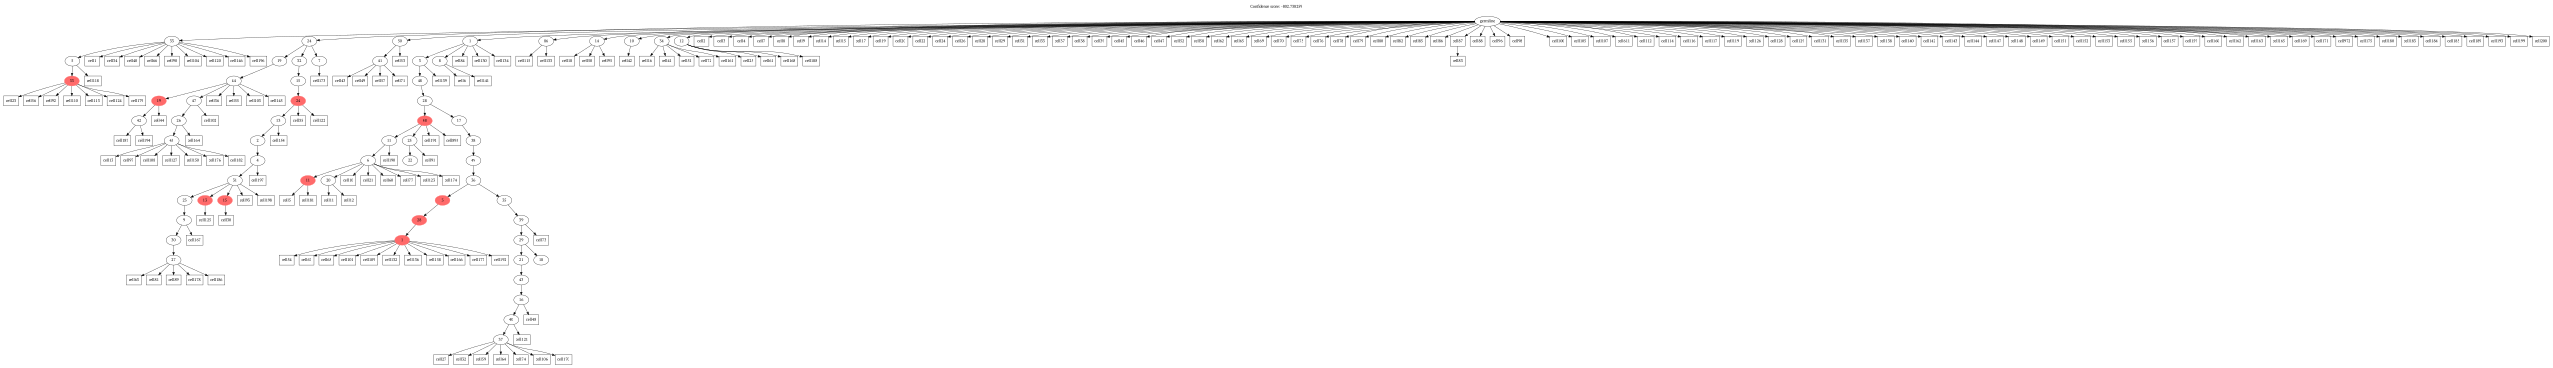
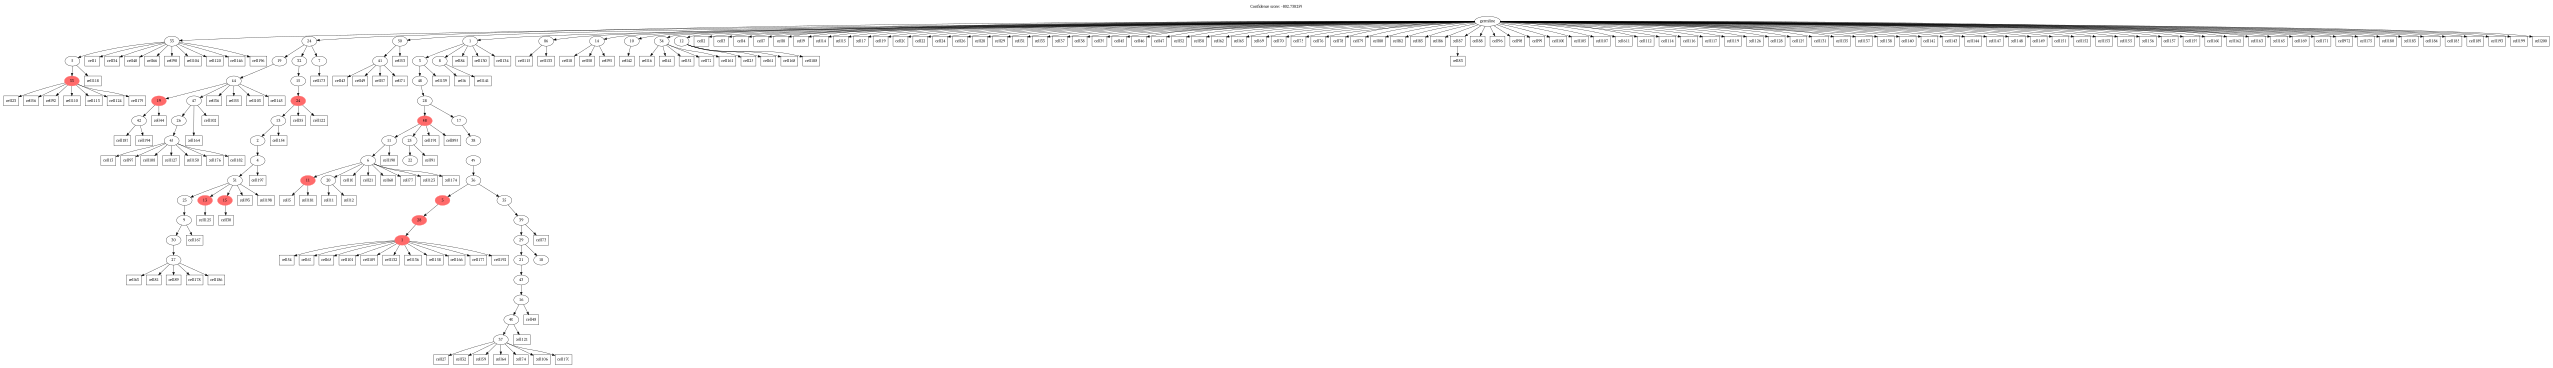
none -> (1537, 41)
(185, 129) -> (194, 119)
(473, 149) -> none
